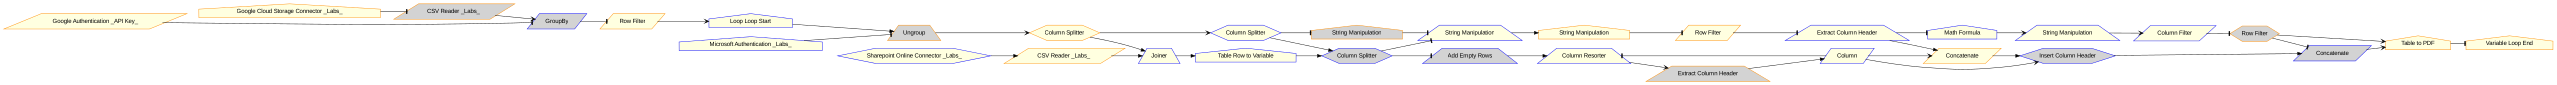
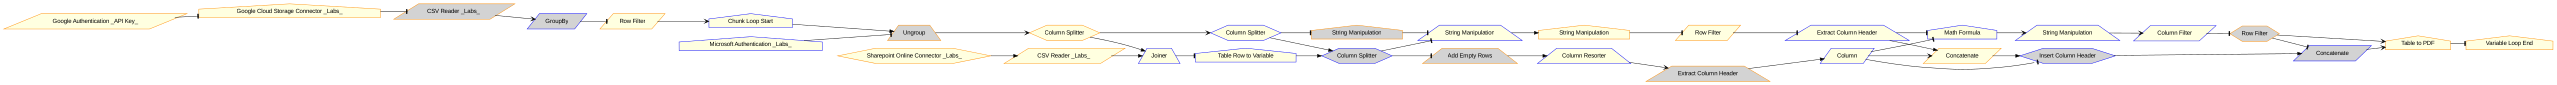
(751, 21) -> (751, 21)
(347, 24) -> (186, 17)
(914, 56) -> (914, 56)
(1184, 56) -> (1184, 56)
(1470, 56) -> (1470, 56)
(1725, 56) -> (1901, 46)
(1950, 69) -> (1950, 69)
